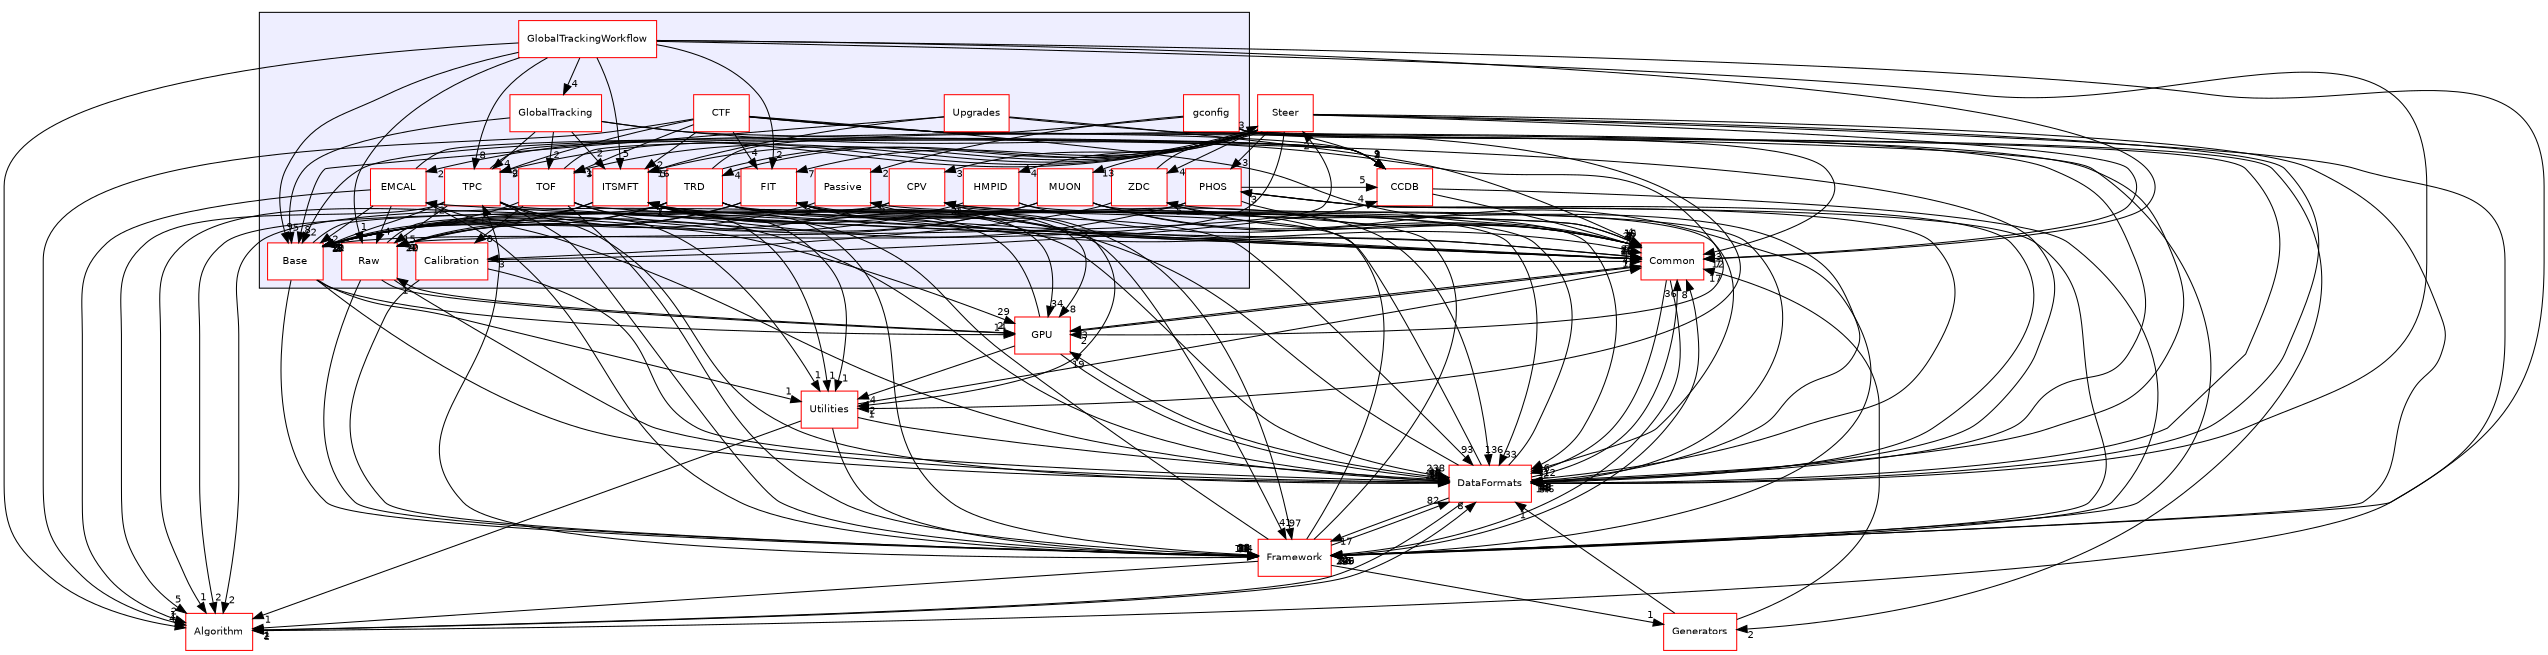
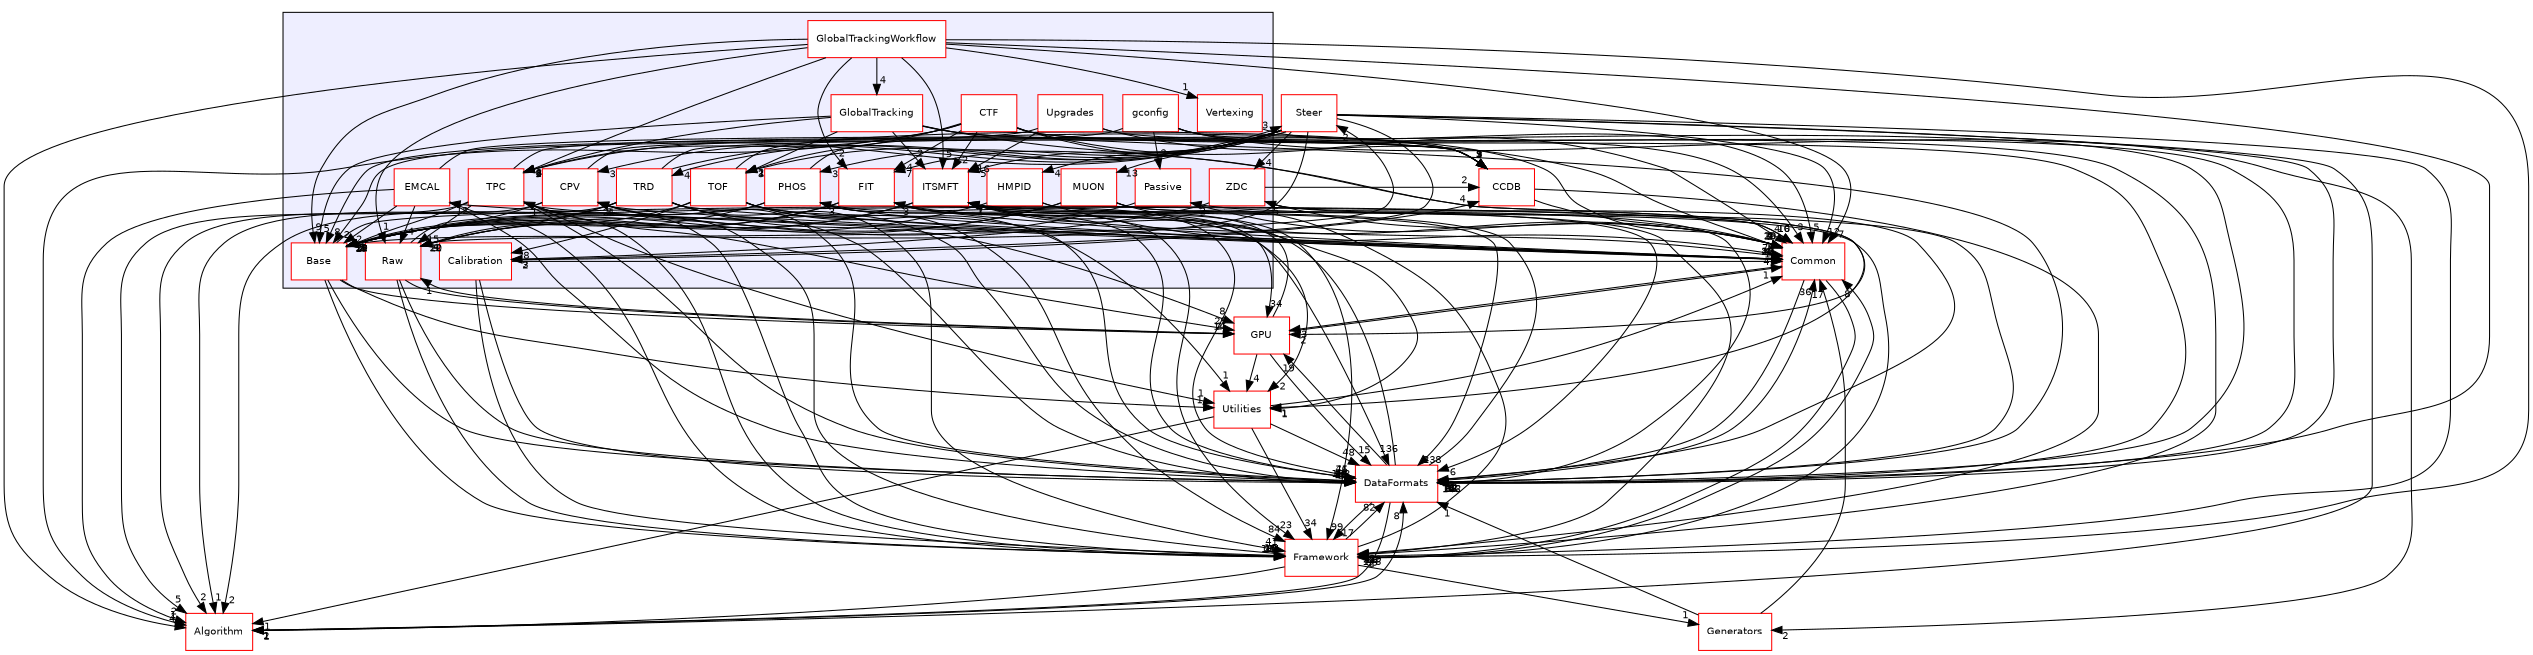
none -> (1230, 113)
none -> (1032, 139)
(847, 155) -> (1047, 243)
none -> (1551, 173)
(1166, 276) -> none
